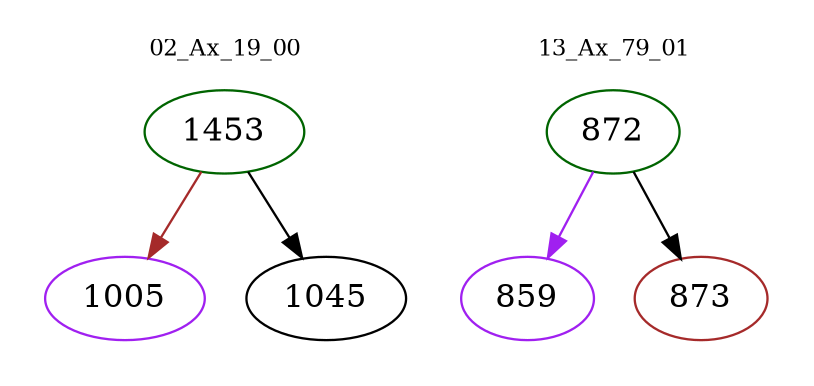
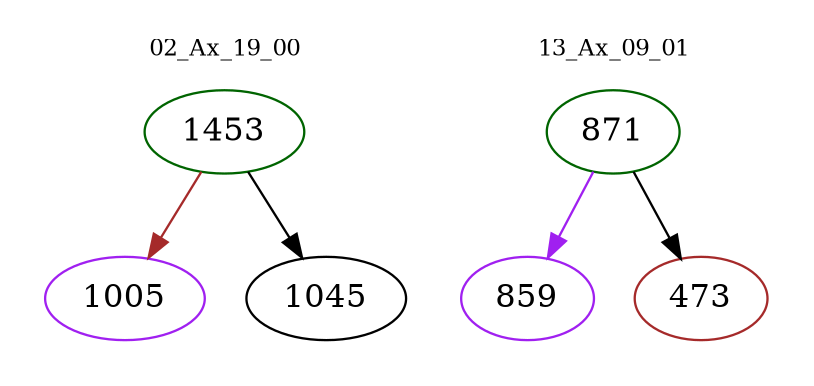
(614, 50) -> (614, 50)
(613, 132) -> (613, 132)
(701, 298) -> (701, 298)
